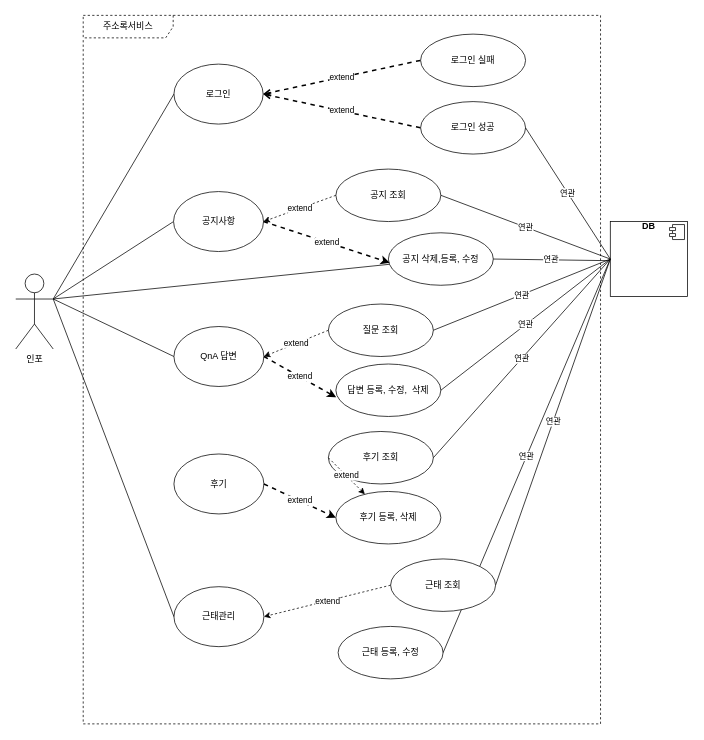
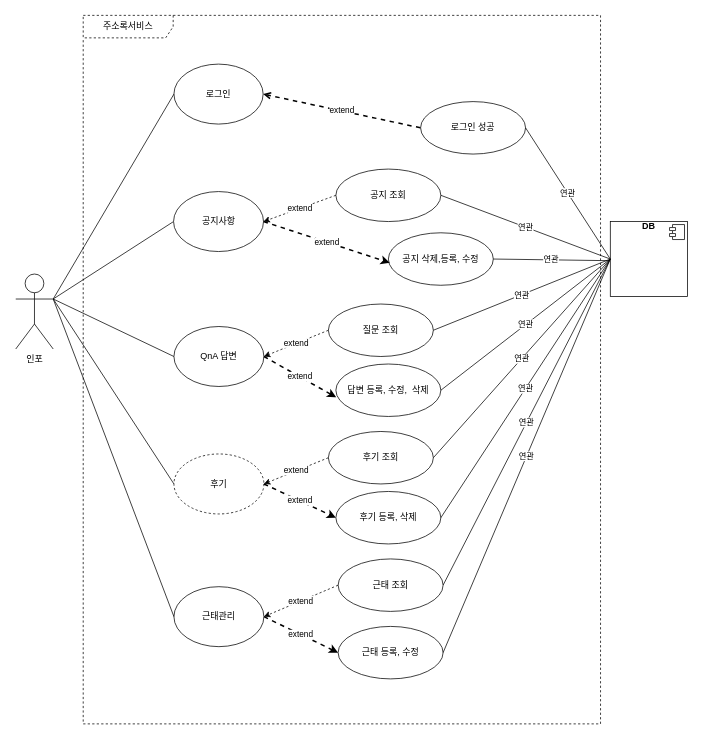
(473, 60) -> none
(344, 77) -> none
(222, 282) -> (114, 392)
none -> (519, 398)
(346, 476) -> (298, 470)
(219, 484) -> (219, 484)
(443, 585) -> (390, 585)
none -> (298, 634)
